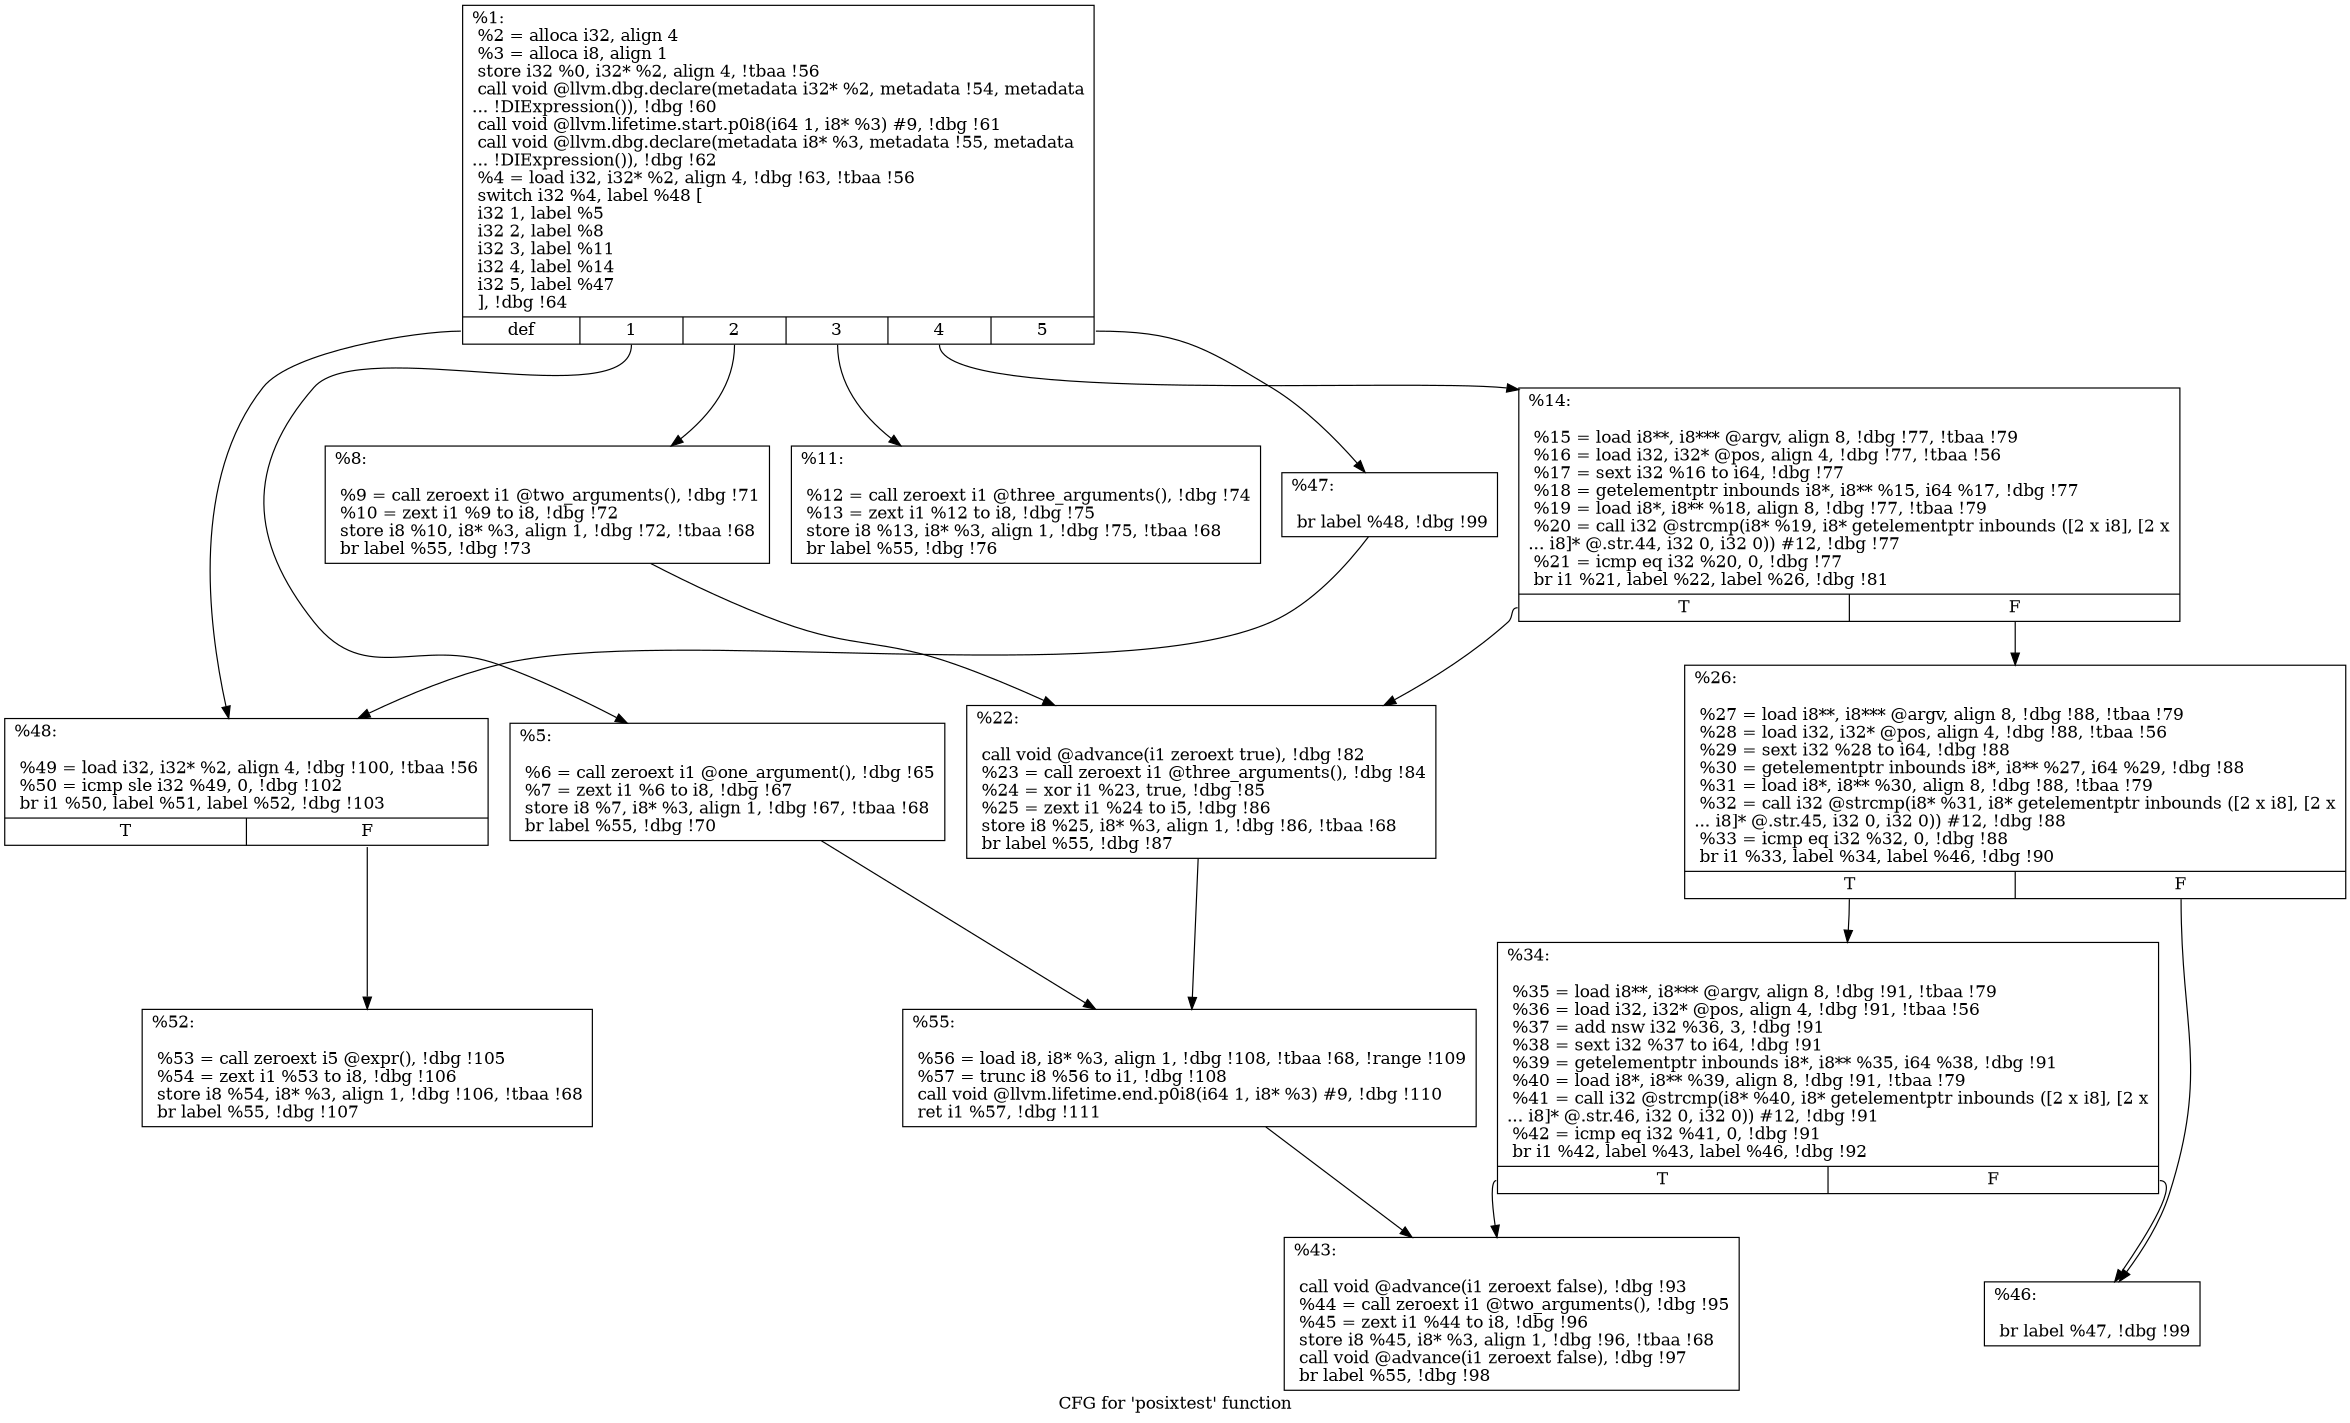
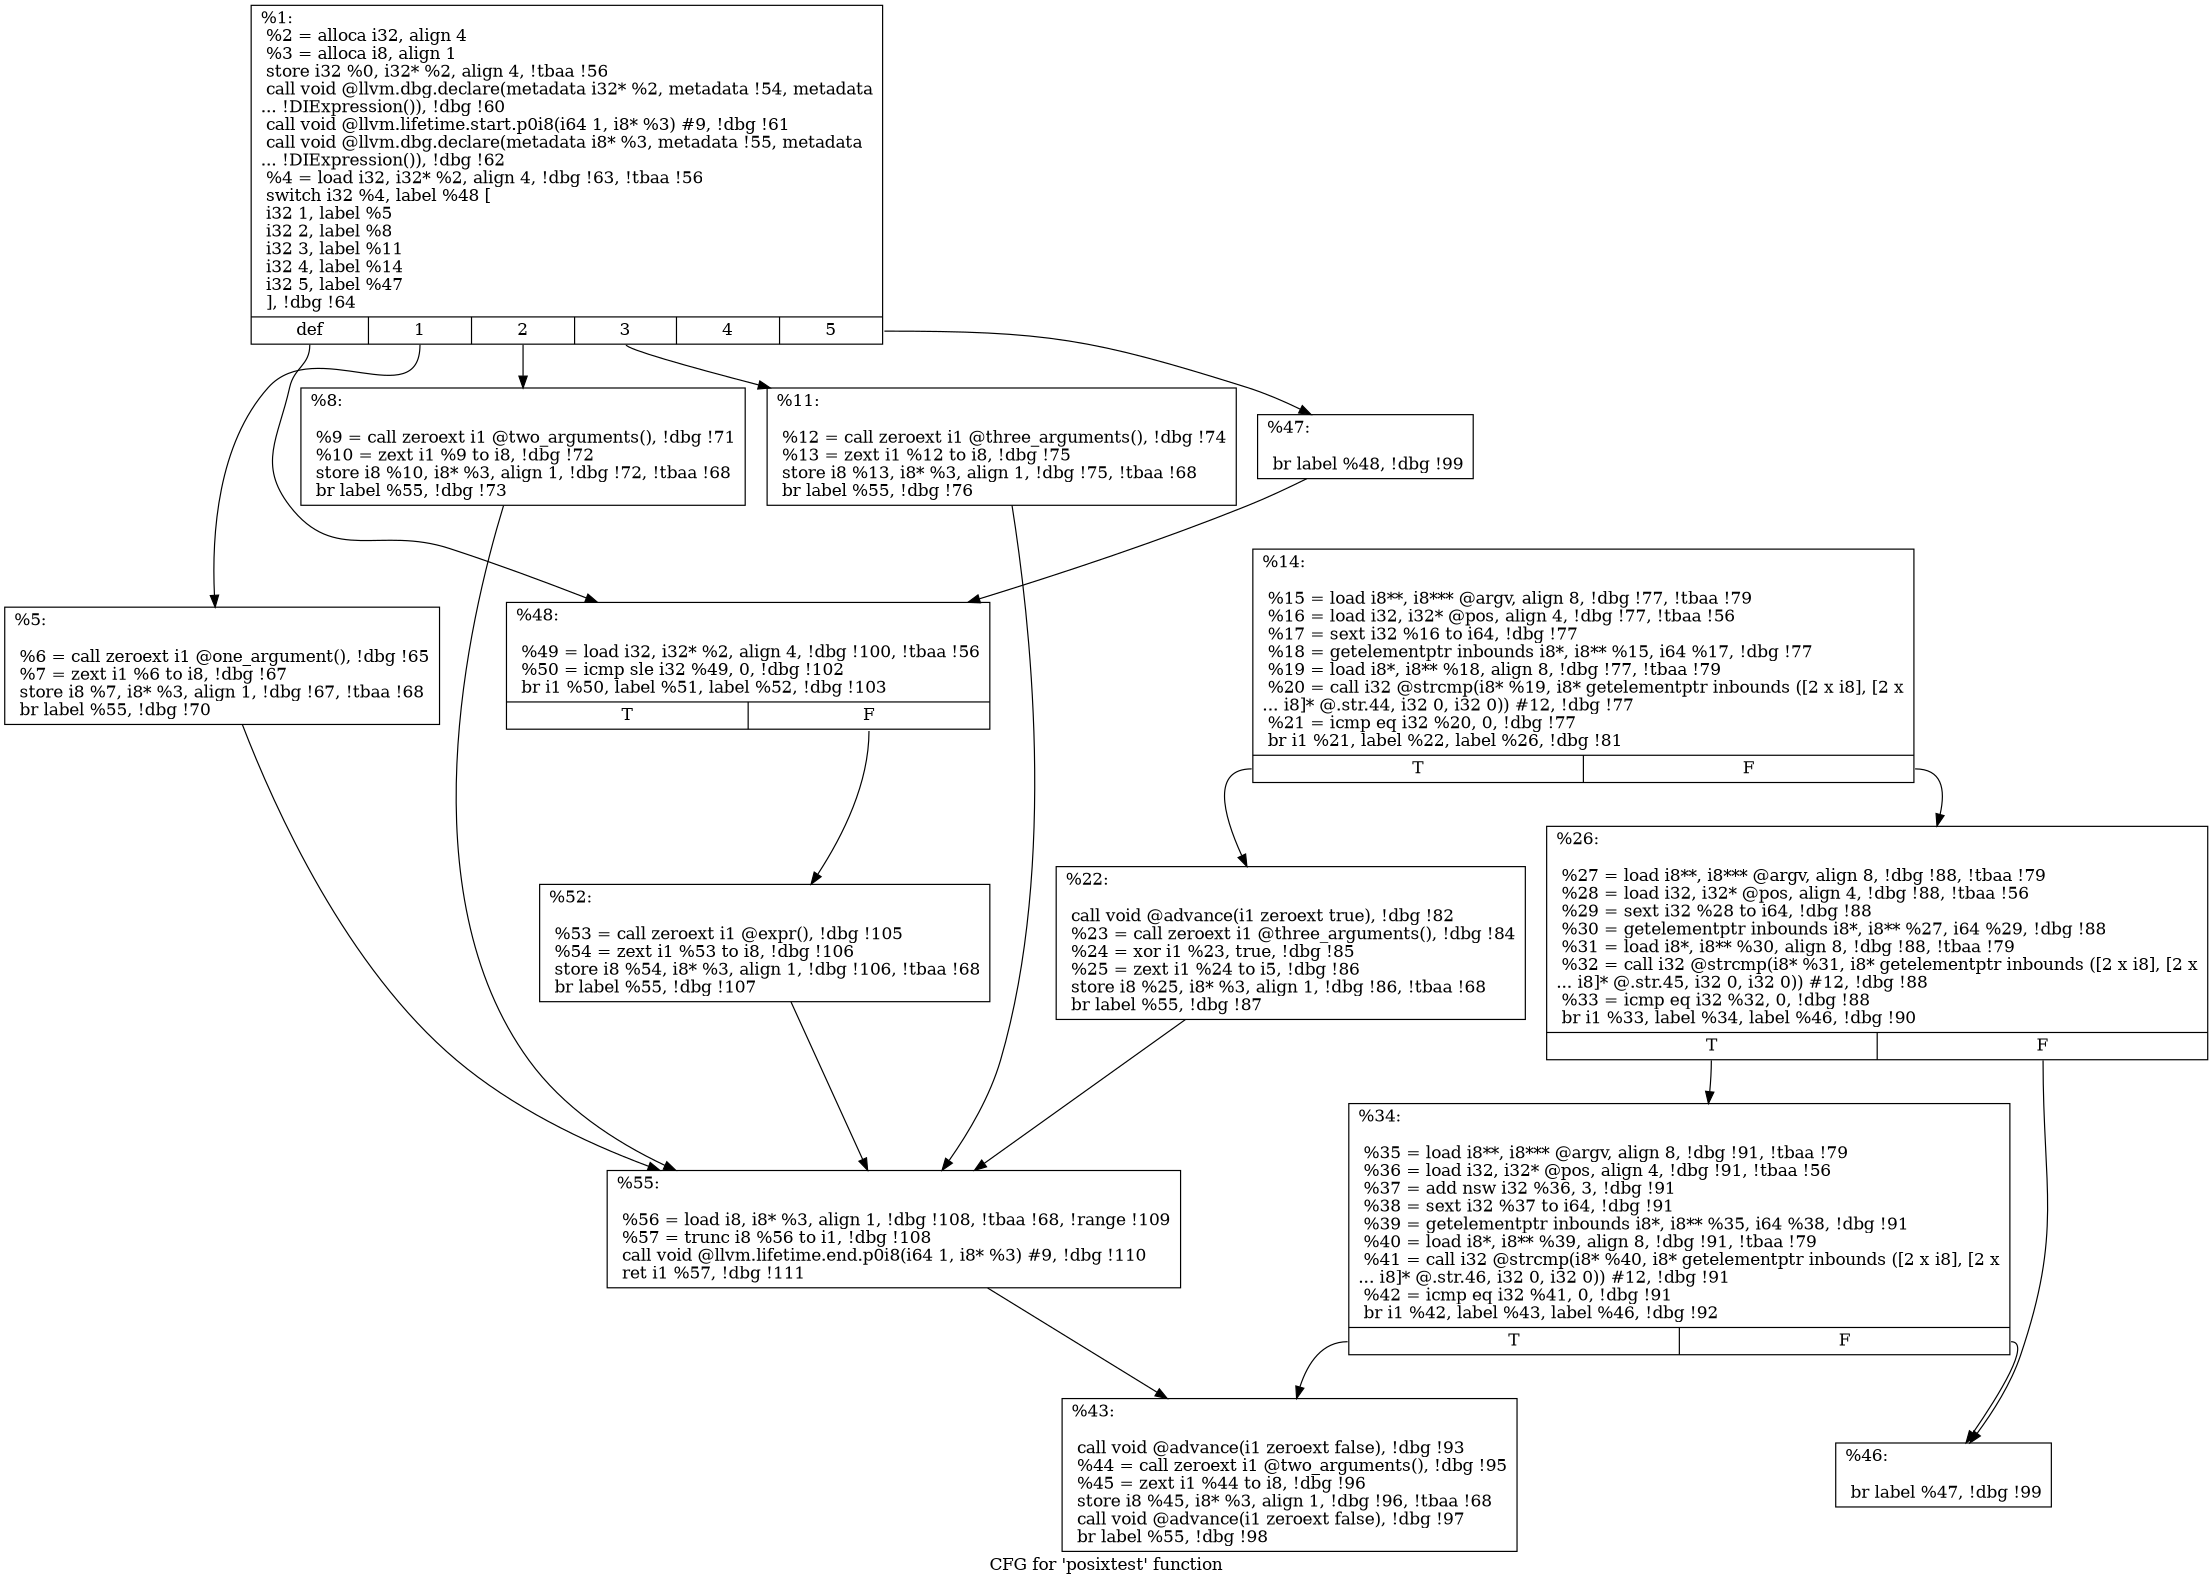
(1219, 385) -> none
(845, 640) -> (462, 874)
none -> (1033, 840)
(329, 1059) -> (726, 934)
none -> (827, 1081)
